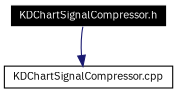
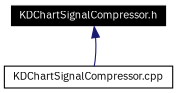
(81, 41) -> (96, 52)
